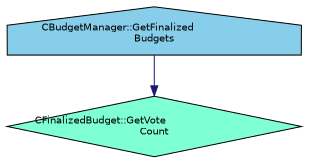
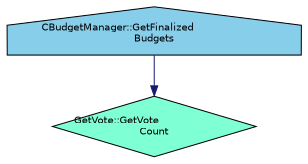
(154, 126) -> (154, 126)
